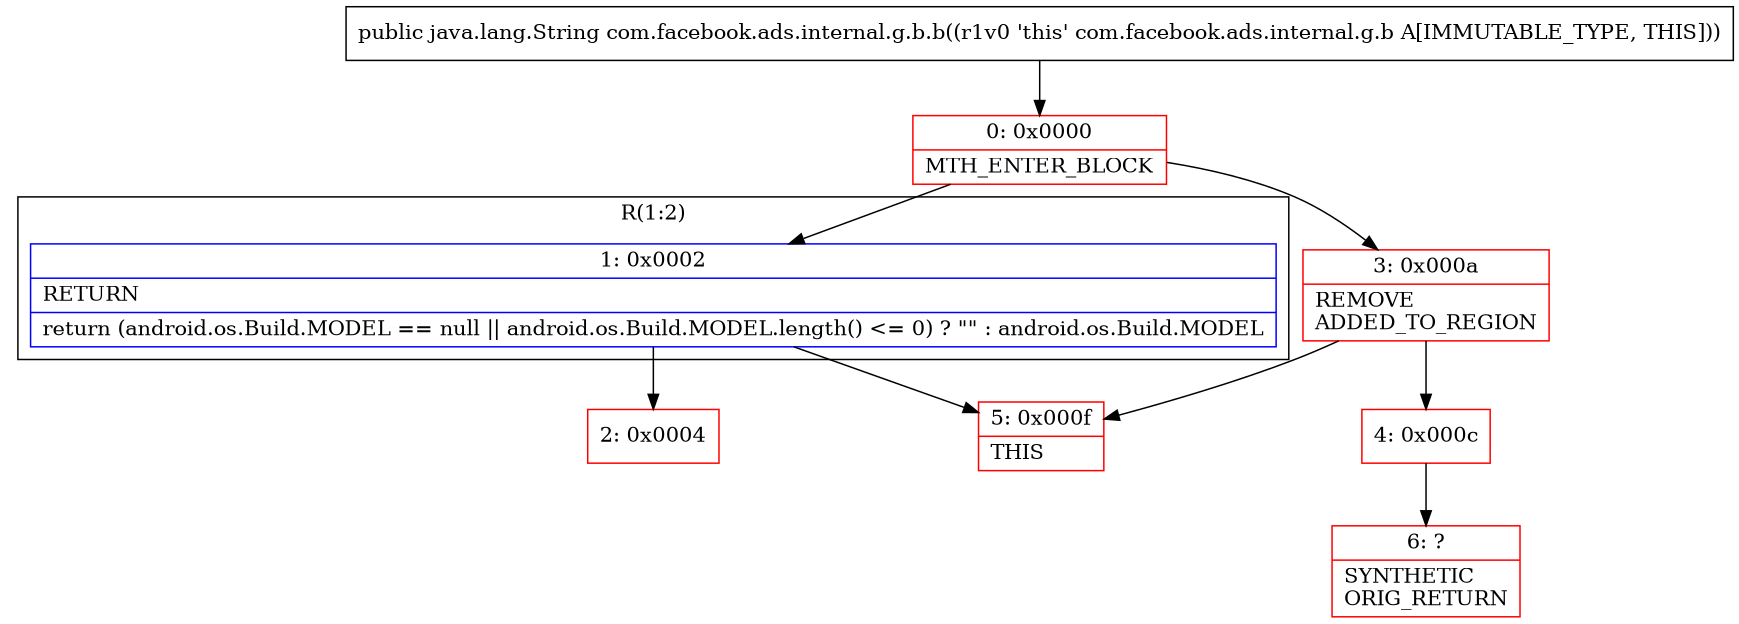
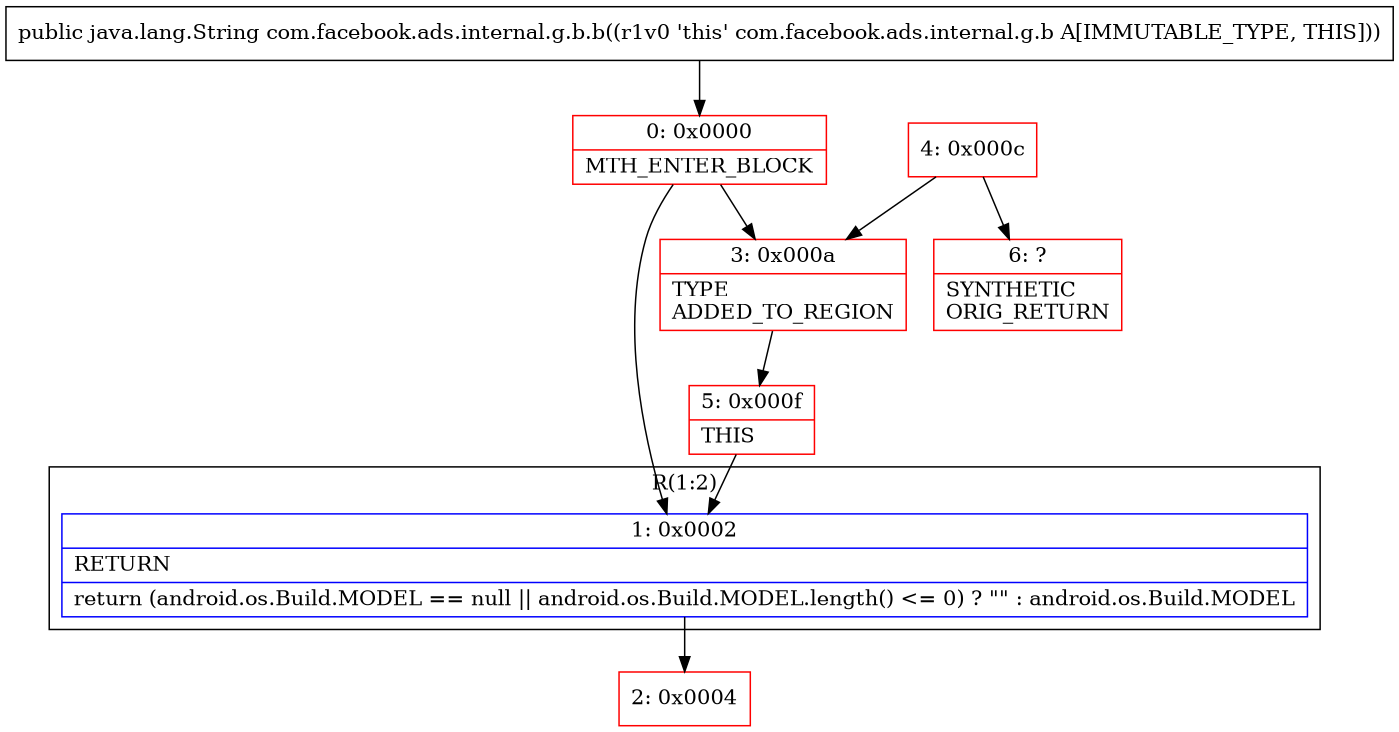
(1365, 301) -> (701, 290)
(1426, 368) -> (898, 204)
(879, 377) -> (725, 477)
